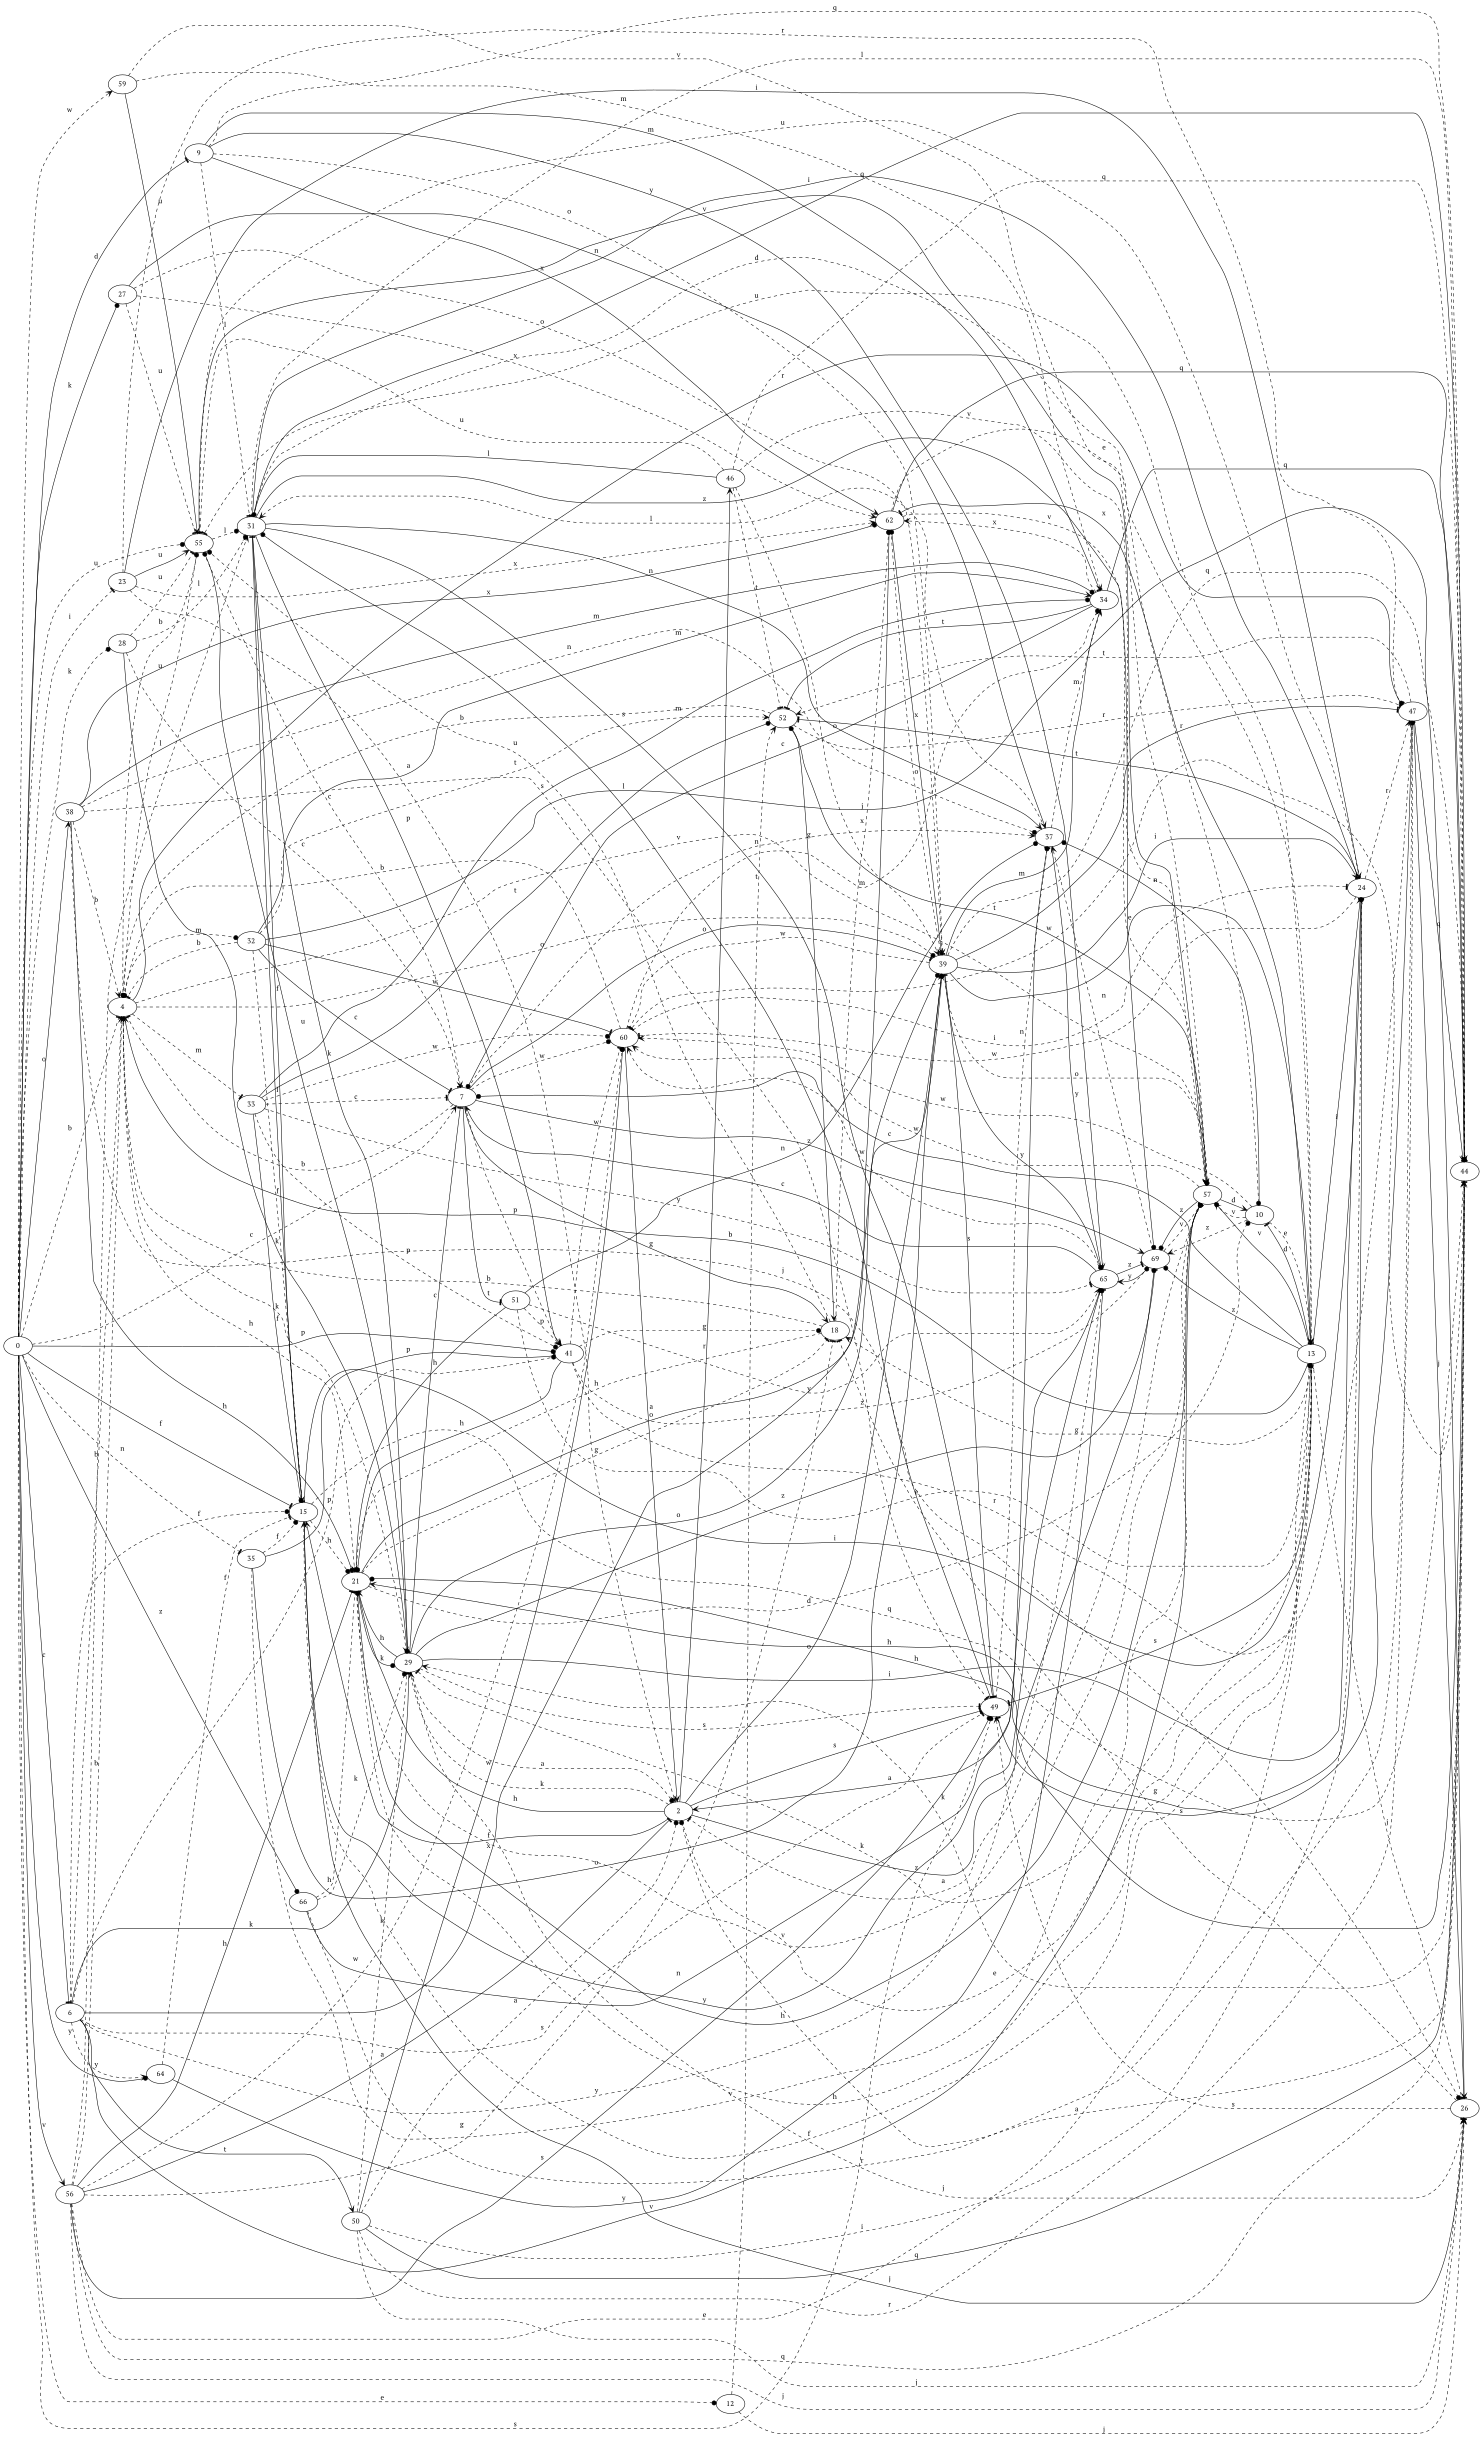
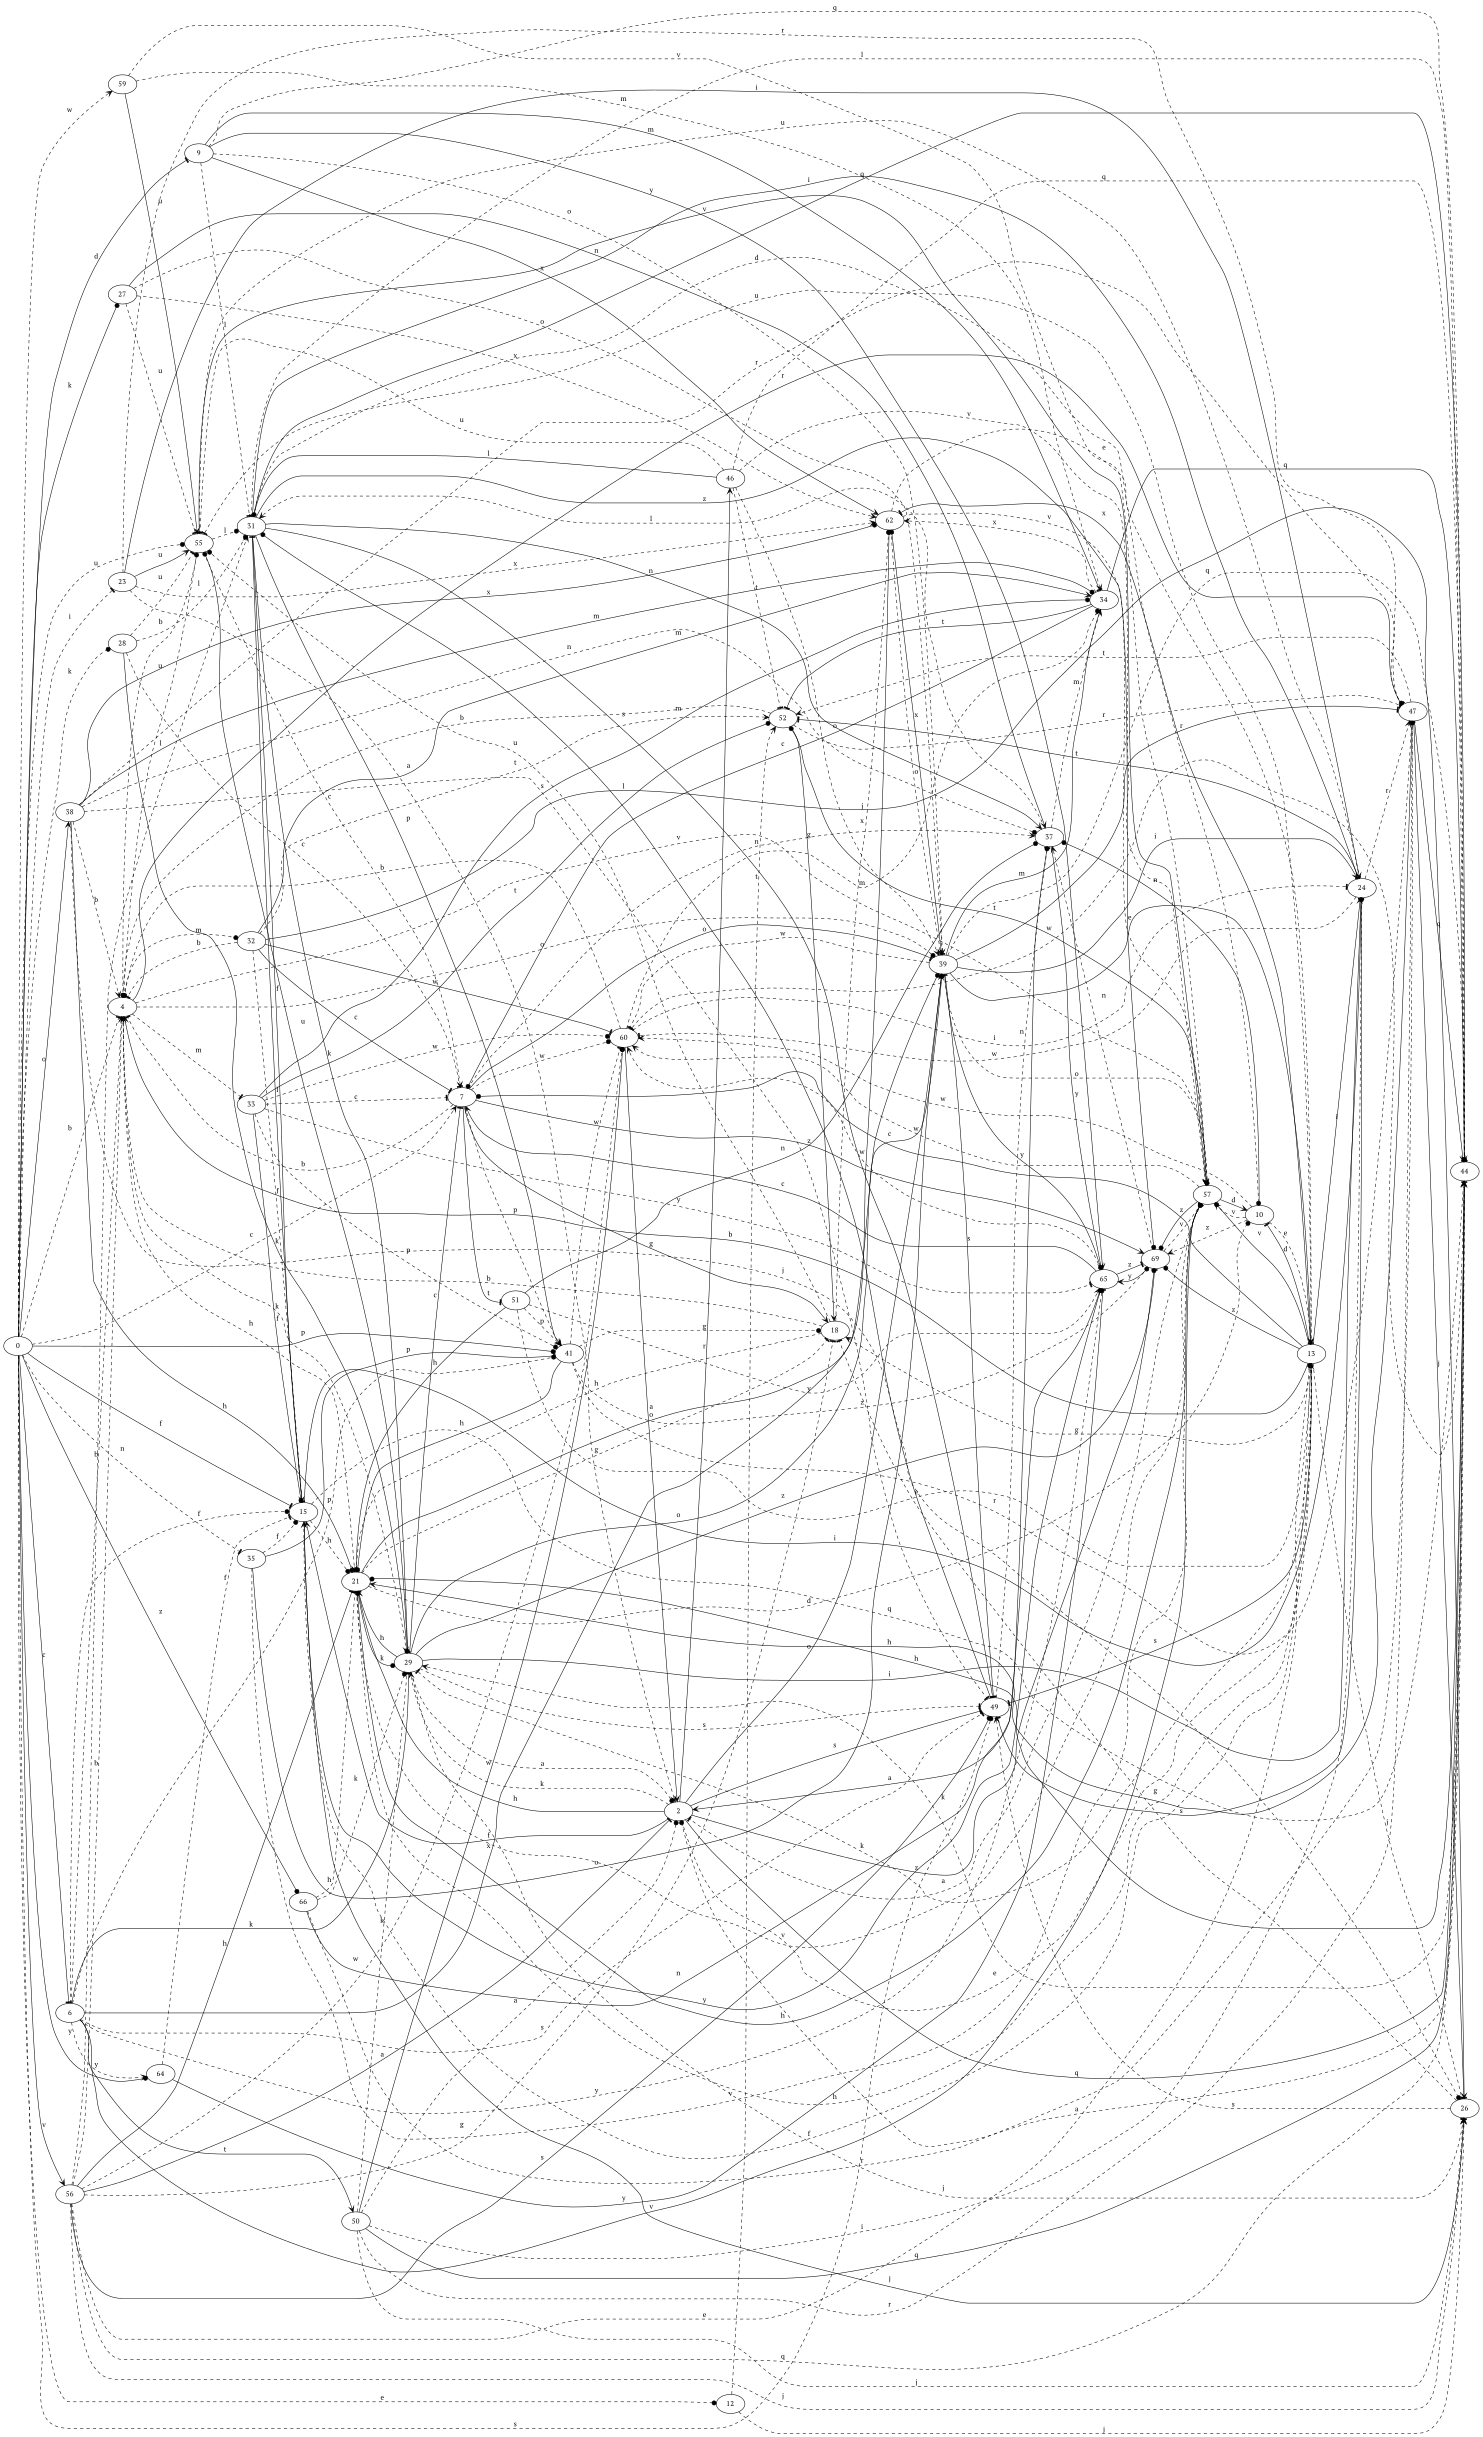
none -> (752, 371)
(1441, 462) -> (1419, 2012)
